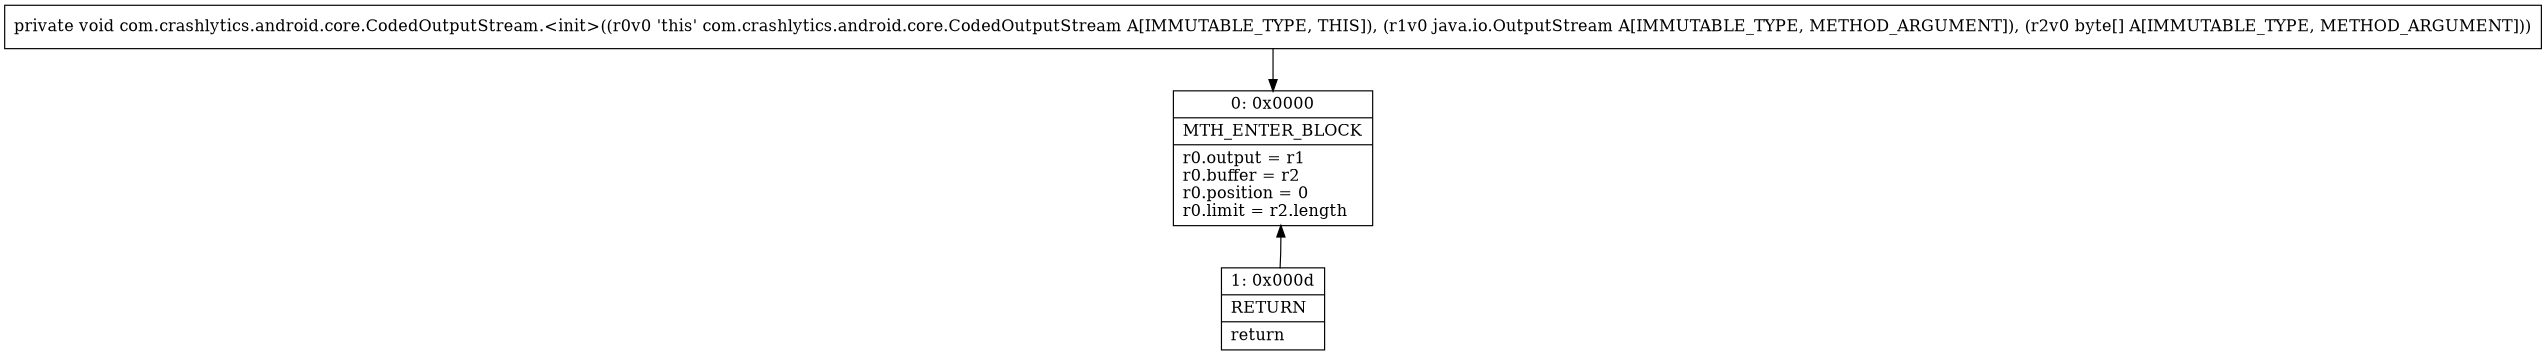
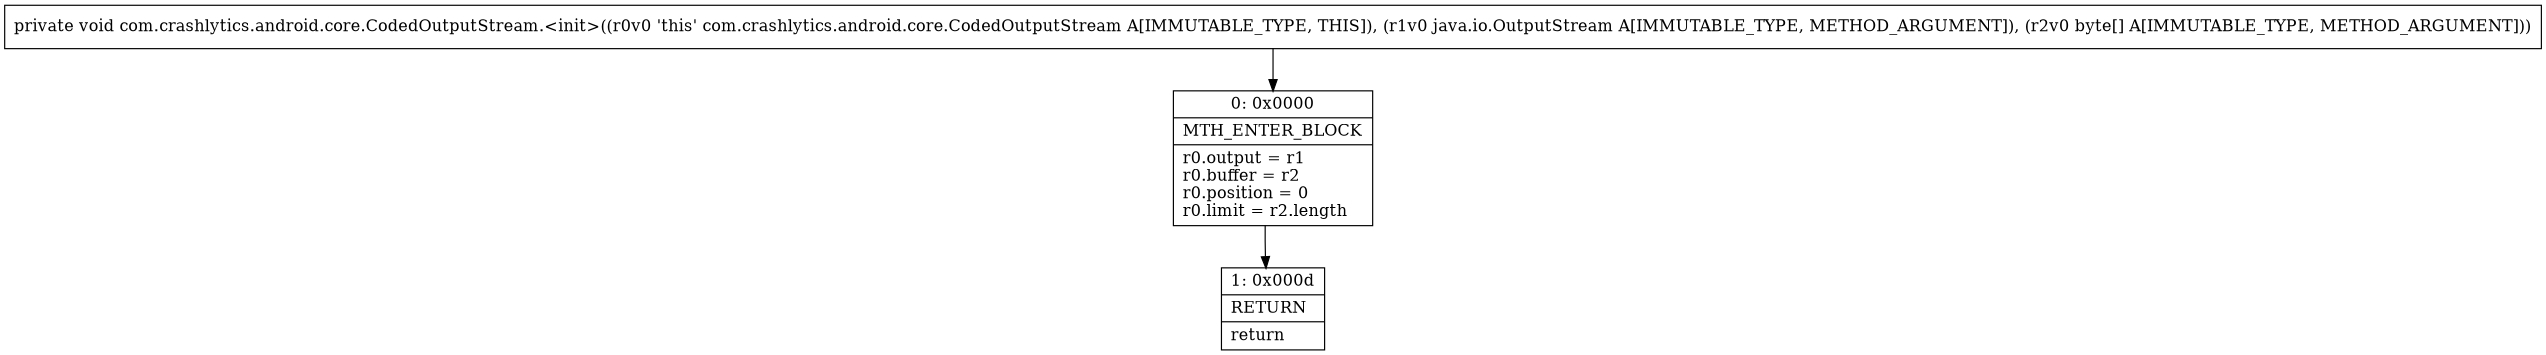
(1281, 253) -> (1265, 241)
